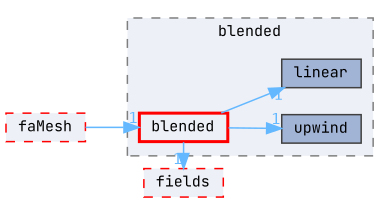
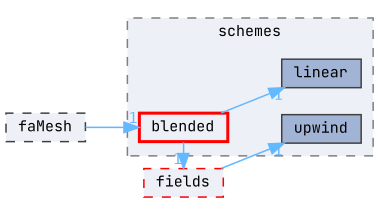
(250, 32) -> (250, 32)
(46, 127) -> (46, 127)
(247, 128) -> (246, 159)
